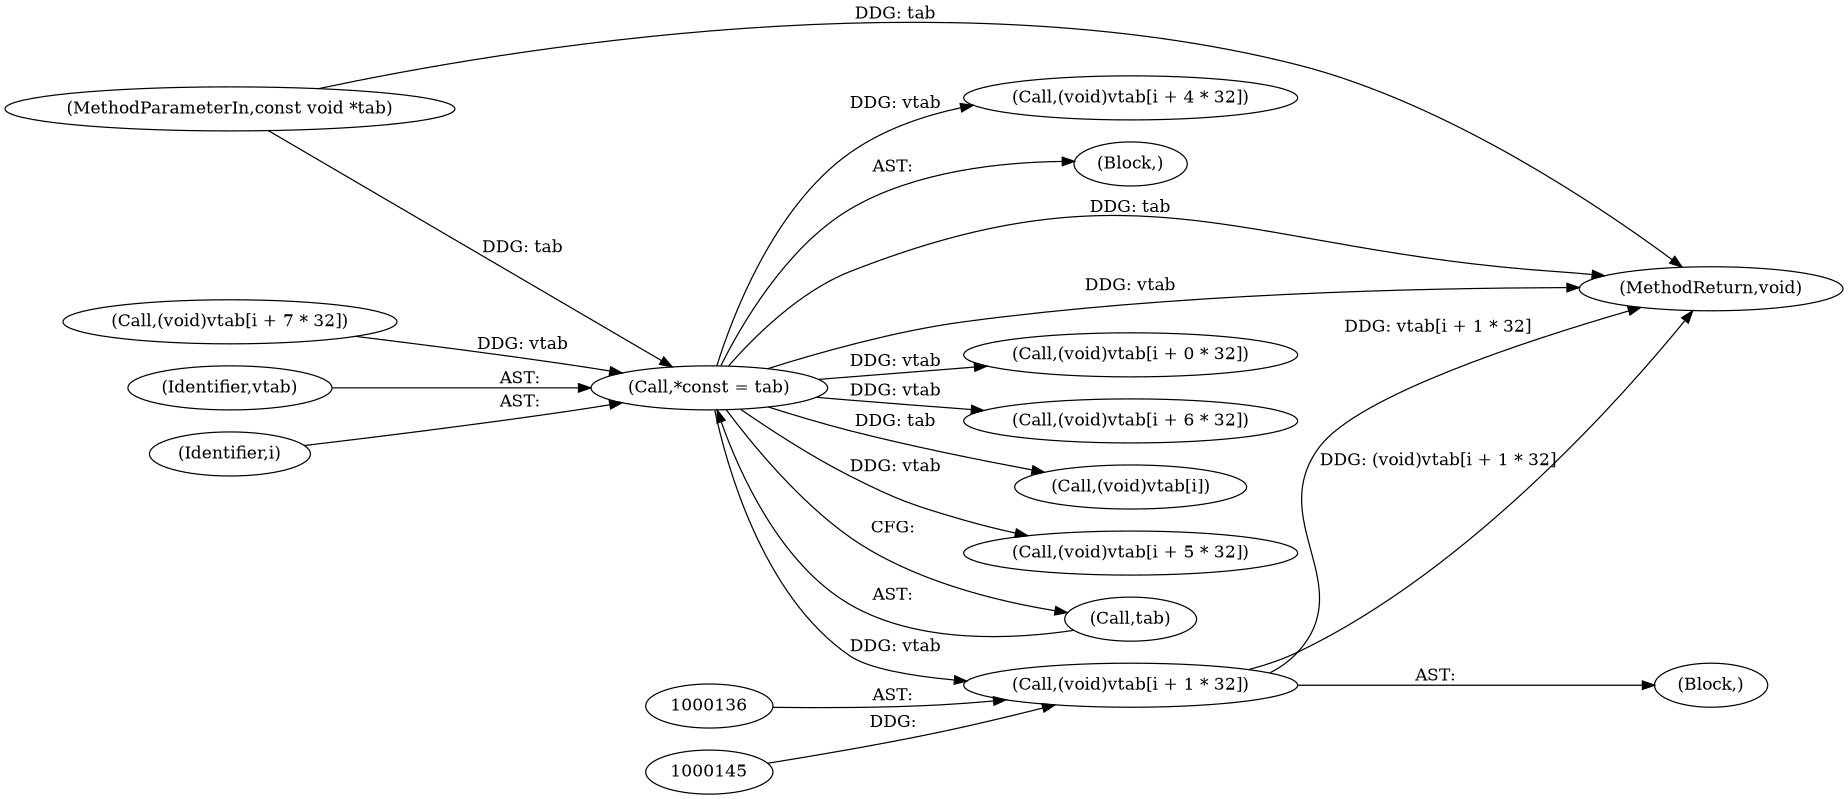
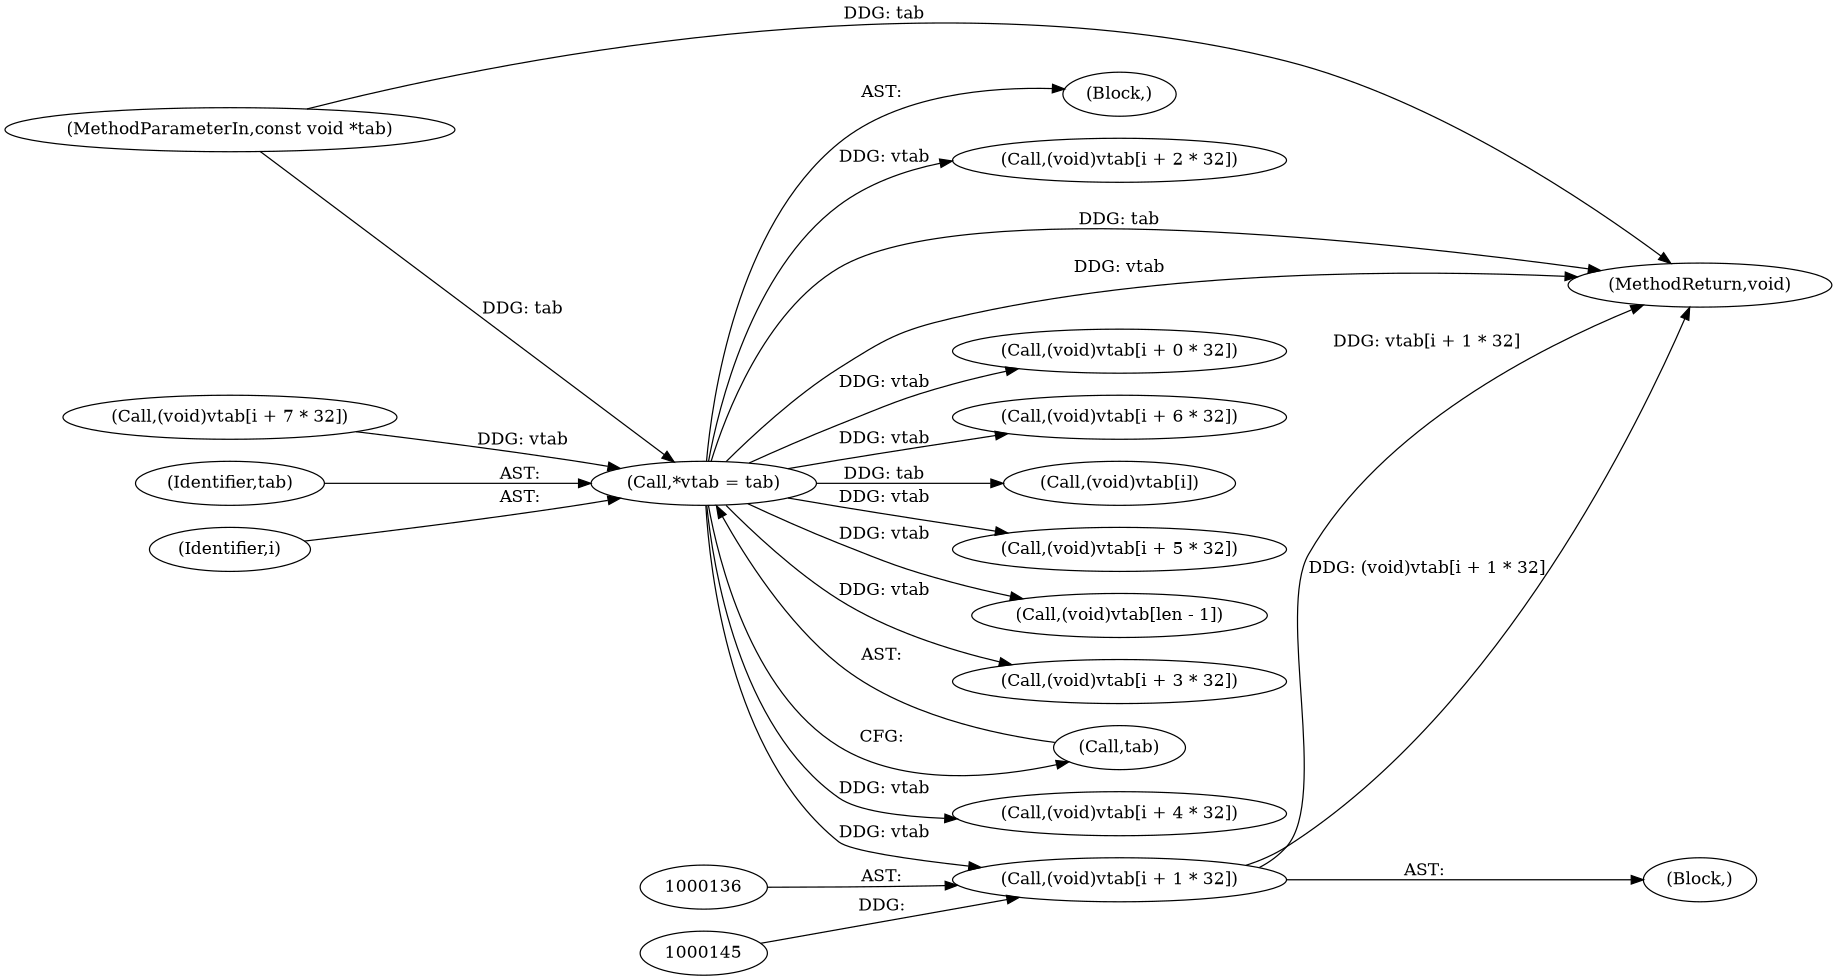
none -> (1120, 160)
(230, 388) -> (230, 483)
(709, 388) -> (704, 483)
none -> (1120, 615)
none -> (1120, 682)
